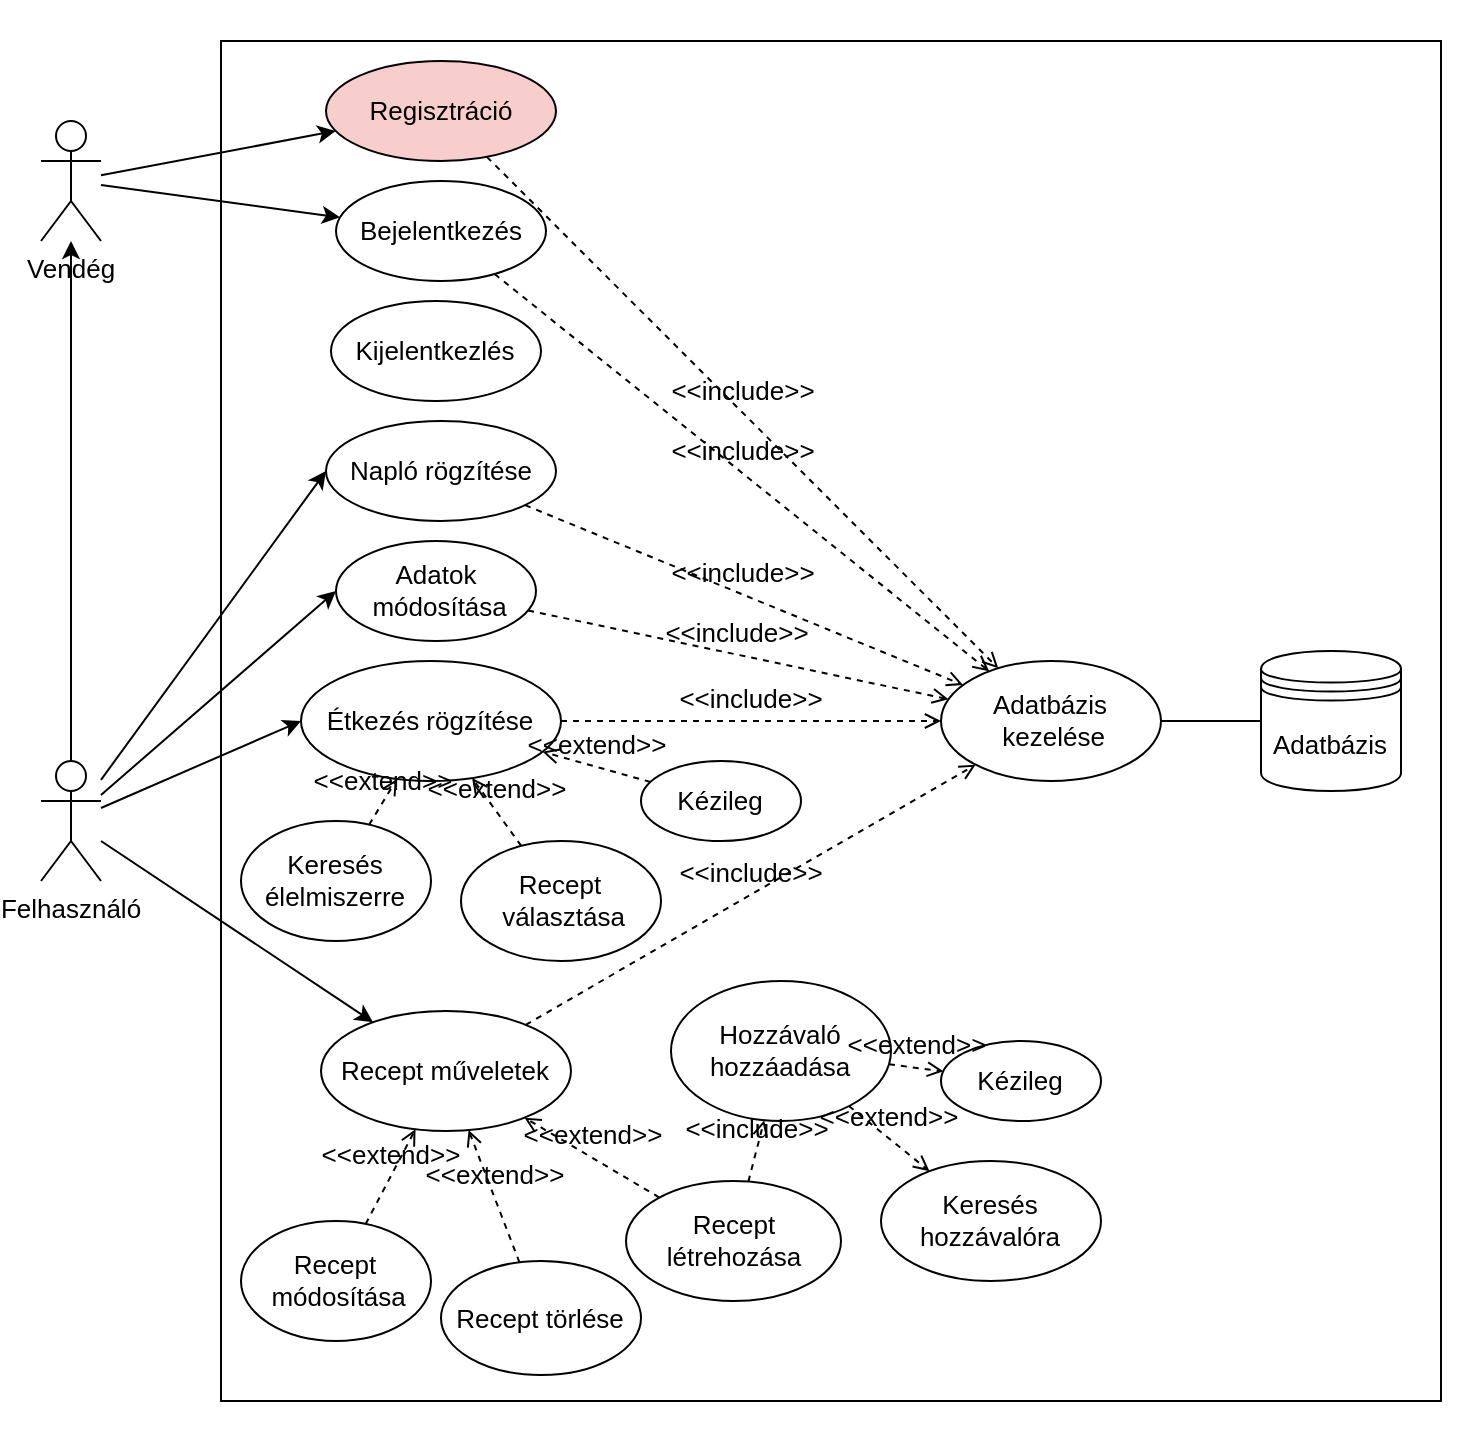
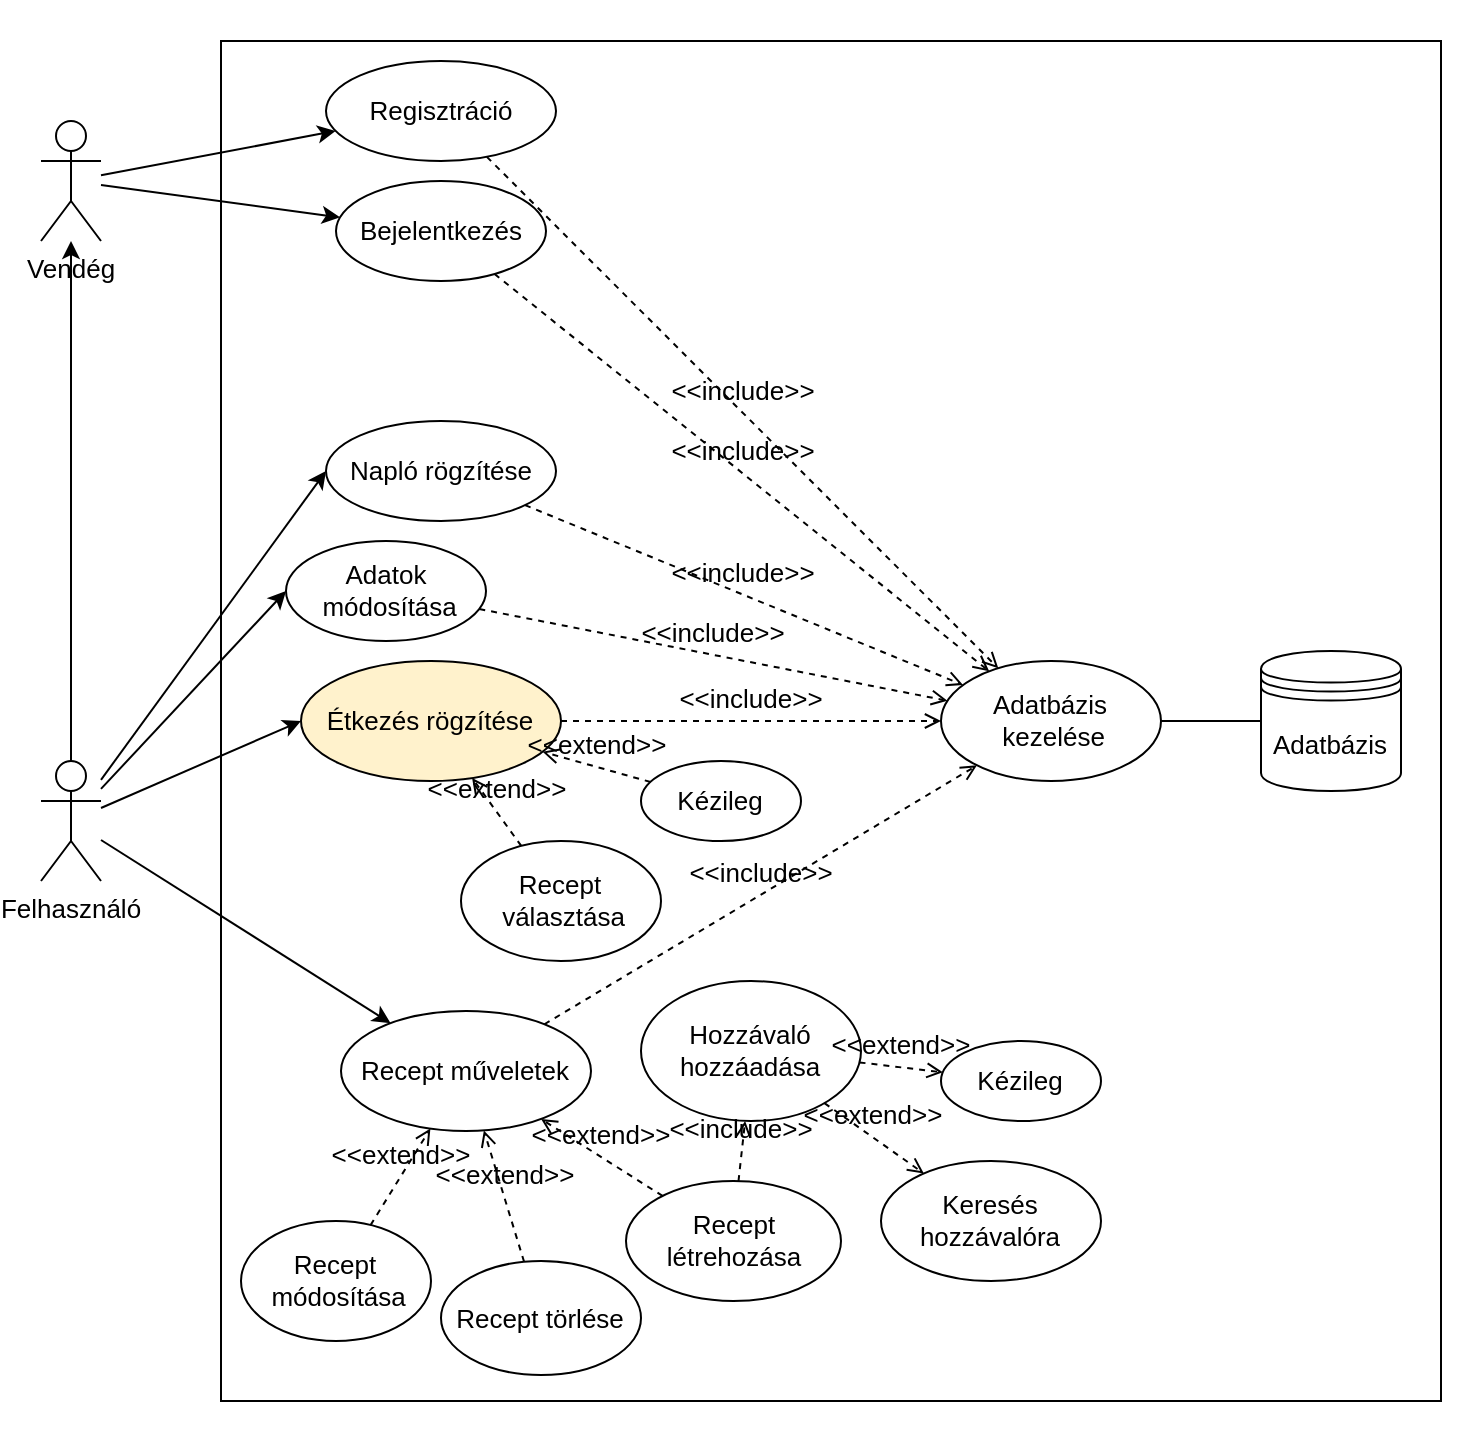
(441, 111) -> (441, 111)
(436, 351) -> none
(436, 591) -> (386, 591)
(431, 721) -> (431, 721)
(382, 804) -> none
(336, 881) -> none
(781, 1051) -> (751, 1051)
(446, 1071) -> (466, 1071)
